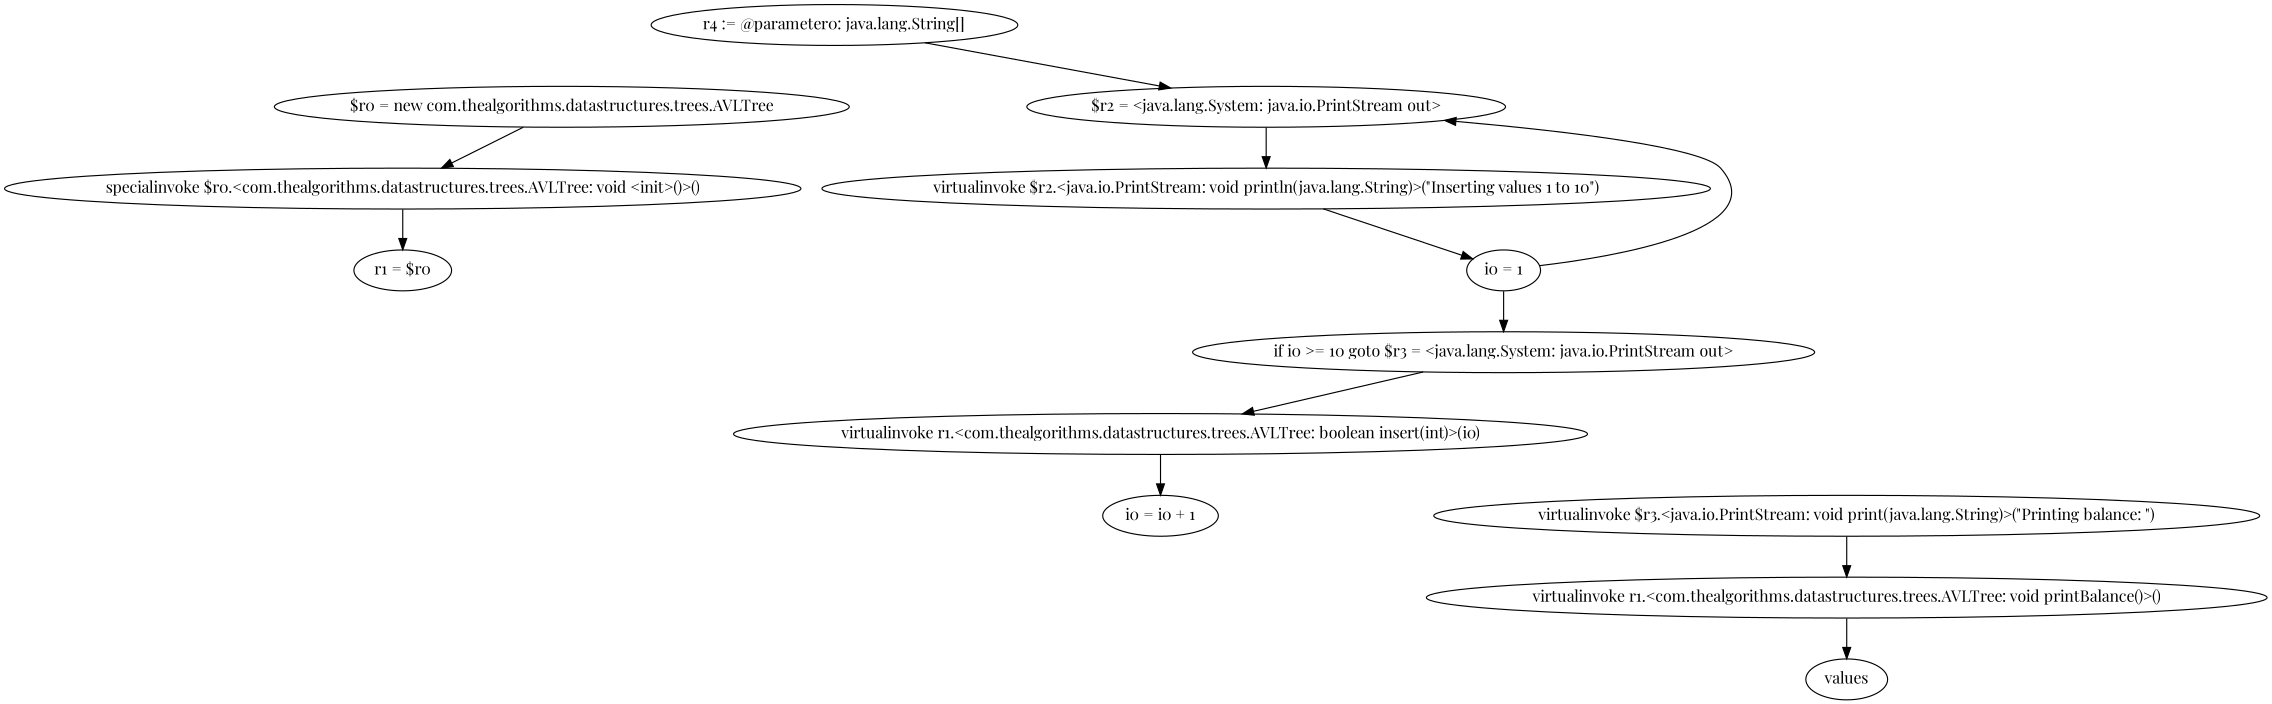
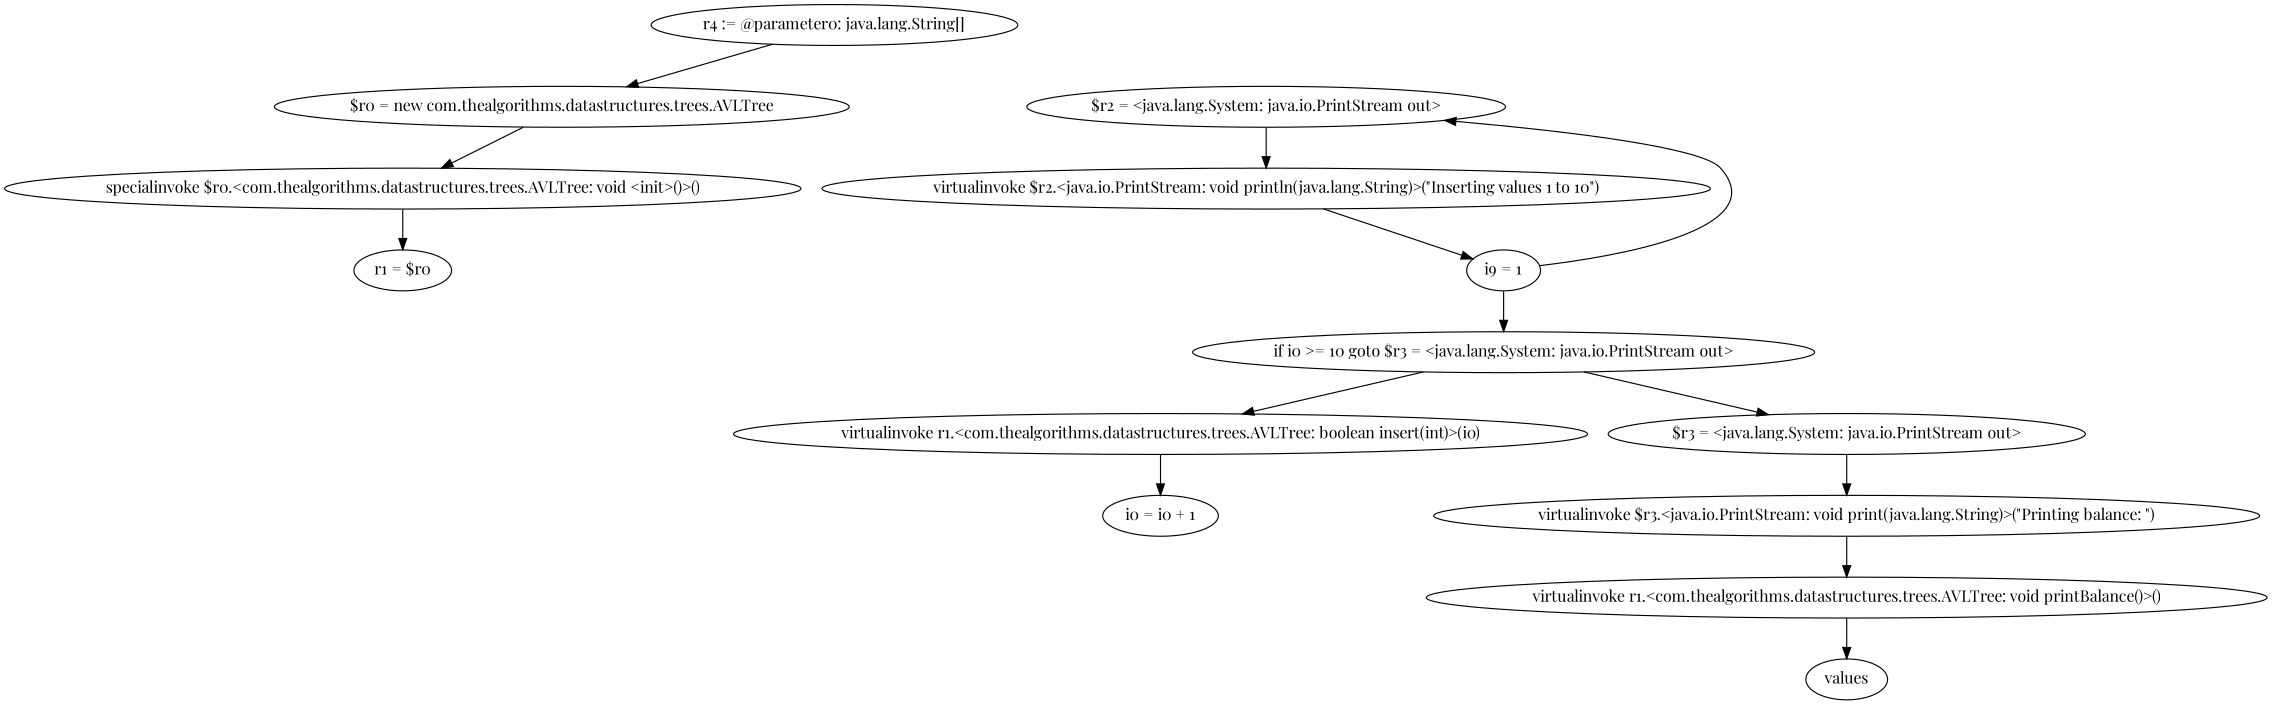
(1042, 64) -> (705, 64)
(1504, 270) -> (1504, 270)
none -> (1847, 434)
